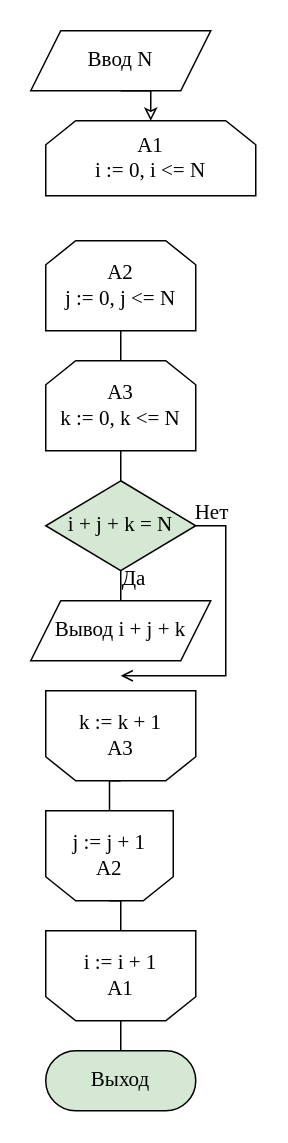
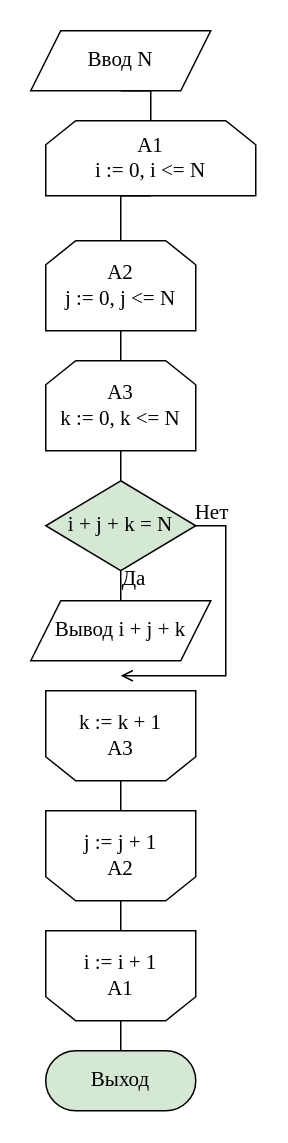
(151, 109) -> (151, 113)
none -> (121, 217)
(110, 856) -> (121, 856)
